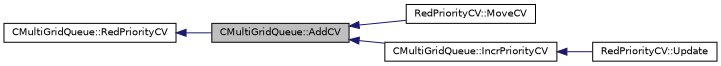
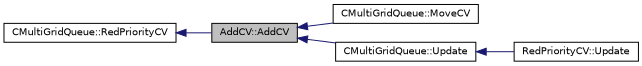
(471, 14) -> (406, 14)
(280, 33) -> (255, 33)
(471, 52) -> (406, 52)
